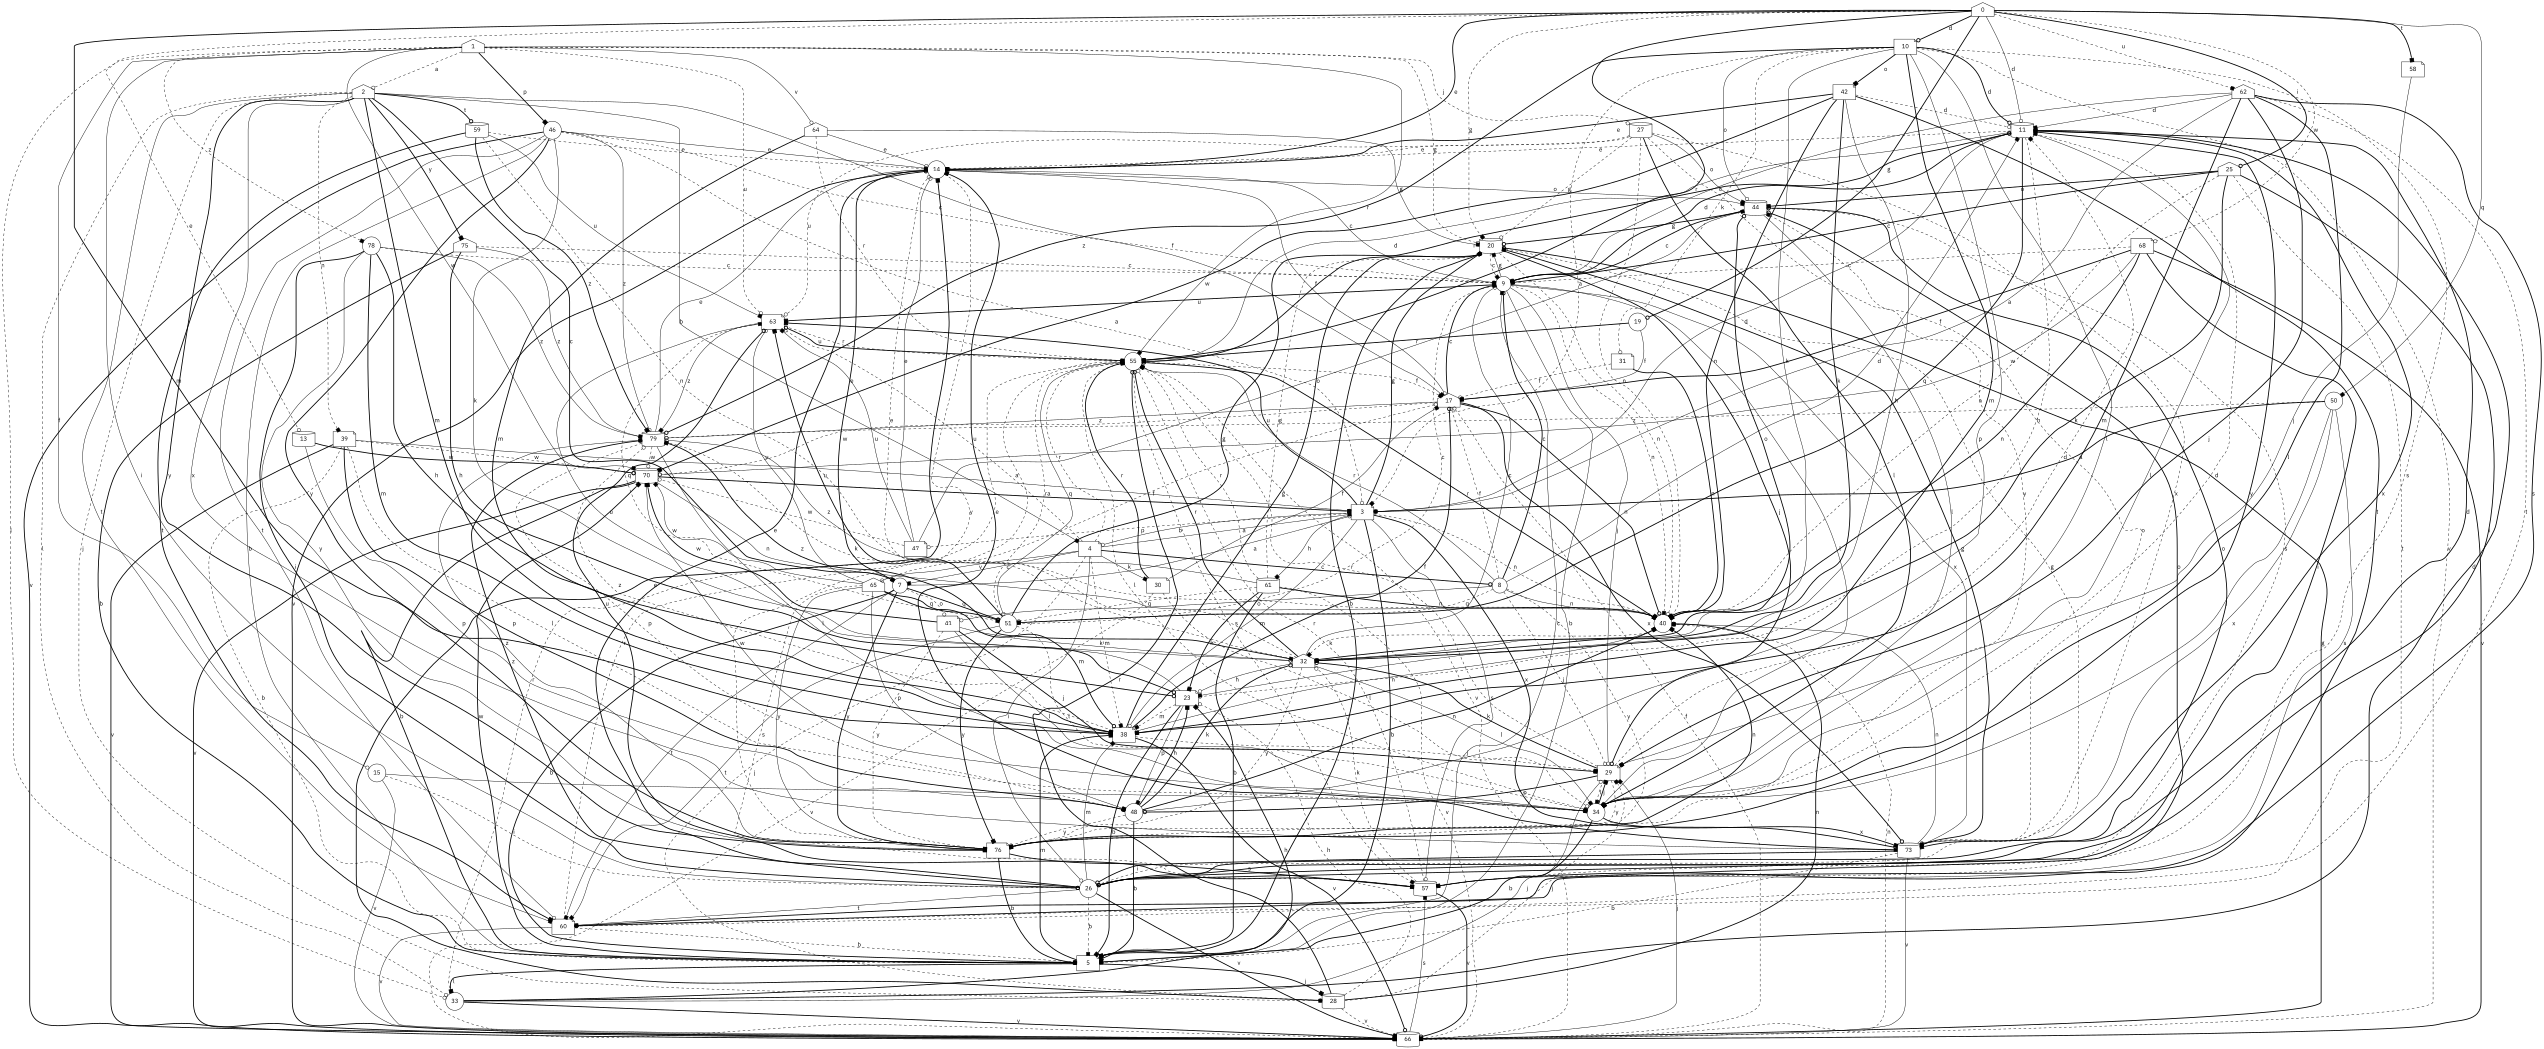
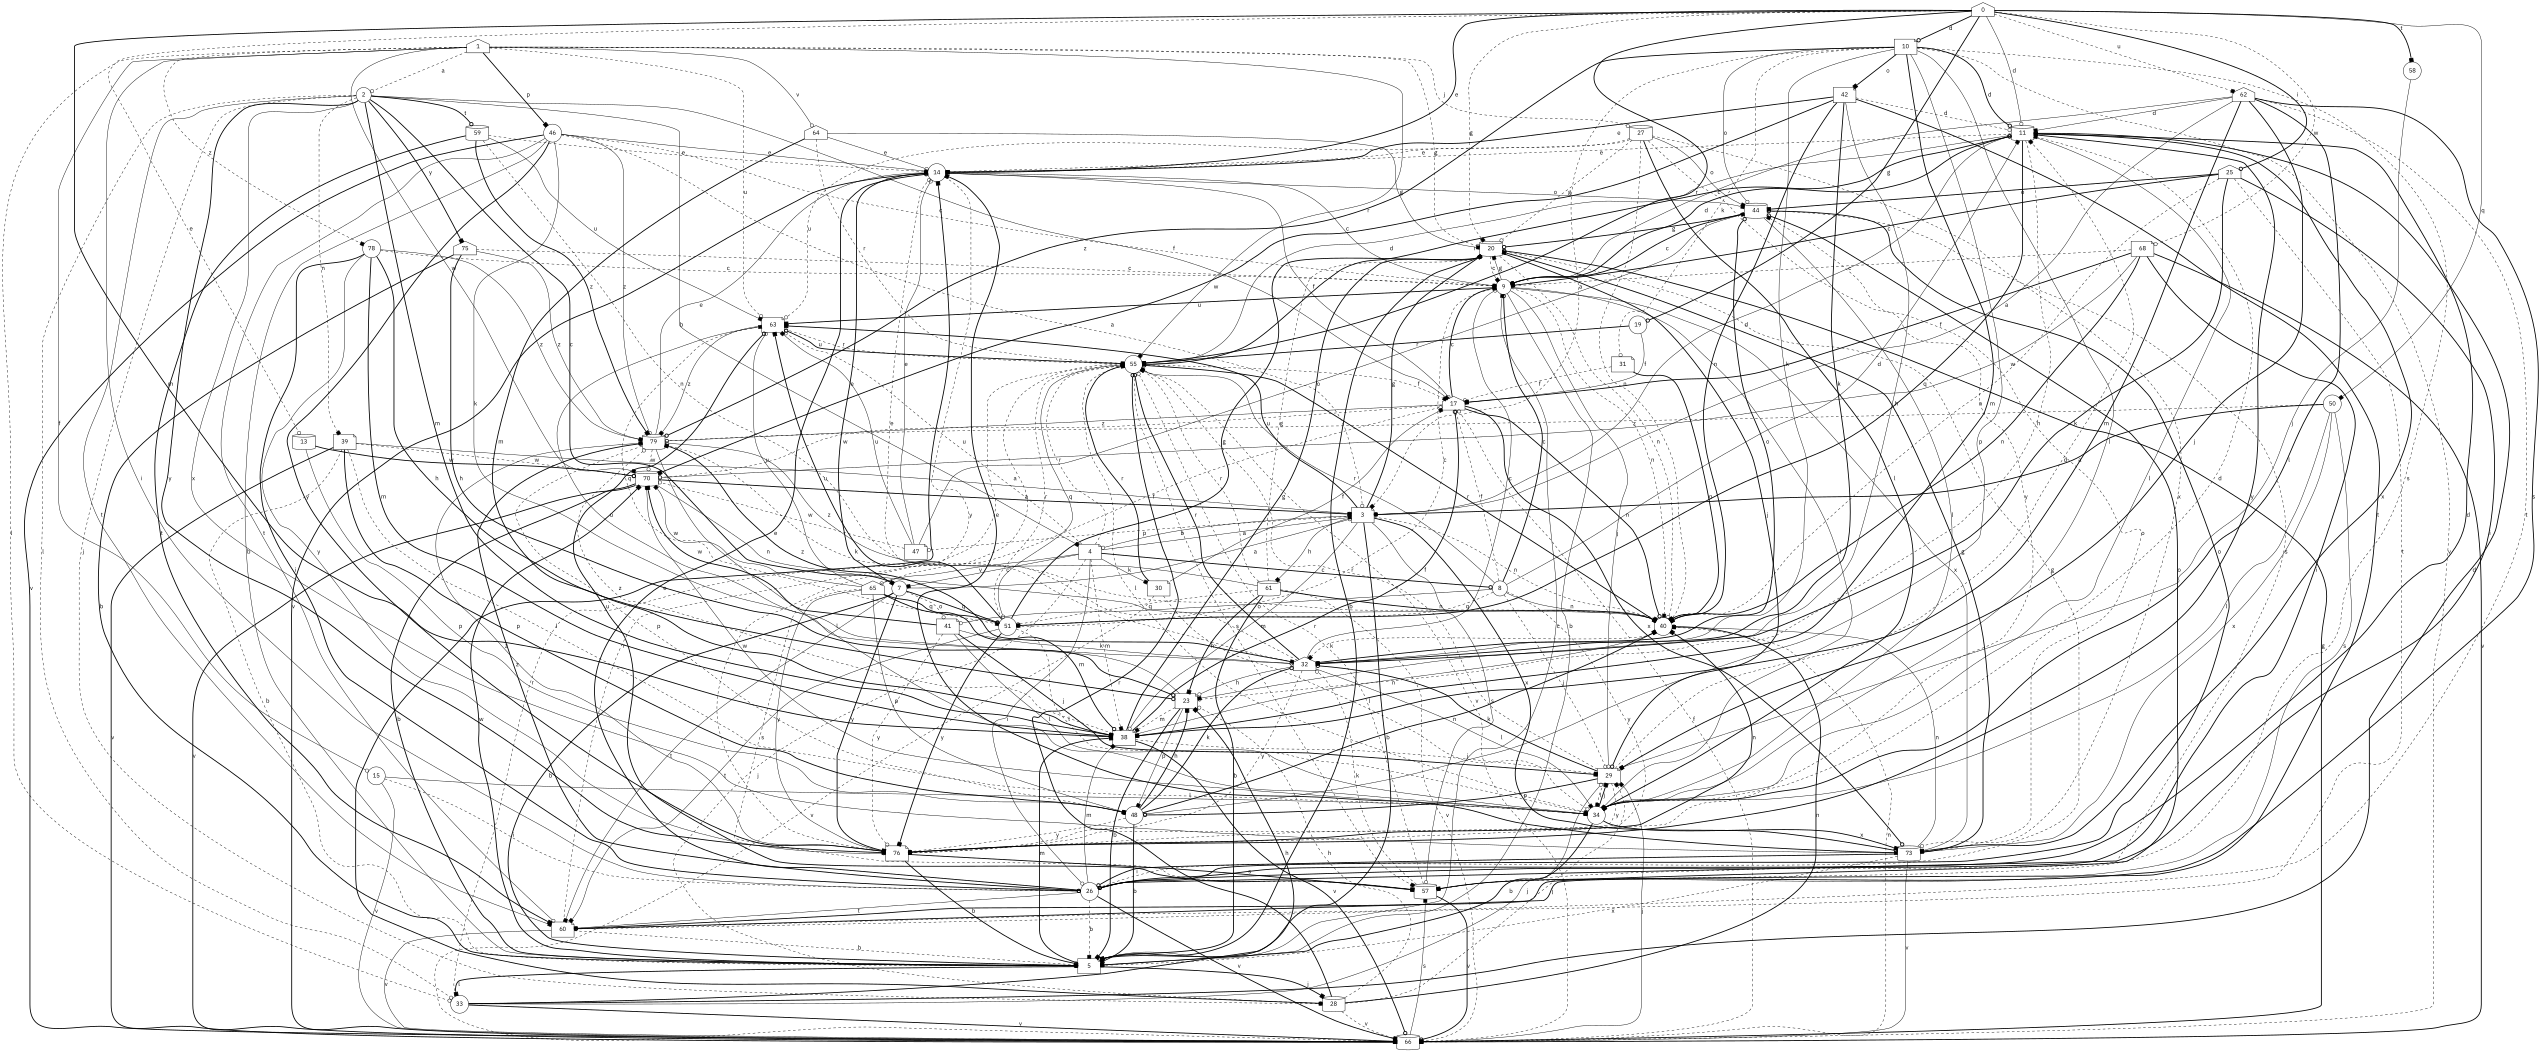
(2413, 69) -> (2412, 71)
(363, 92) -> (364, 95)
(1613, 908) -> (1613, 911)
